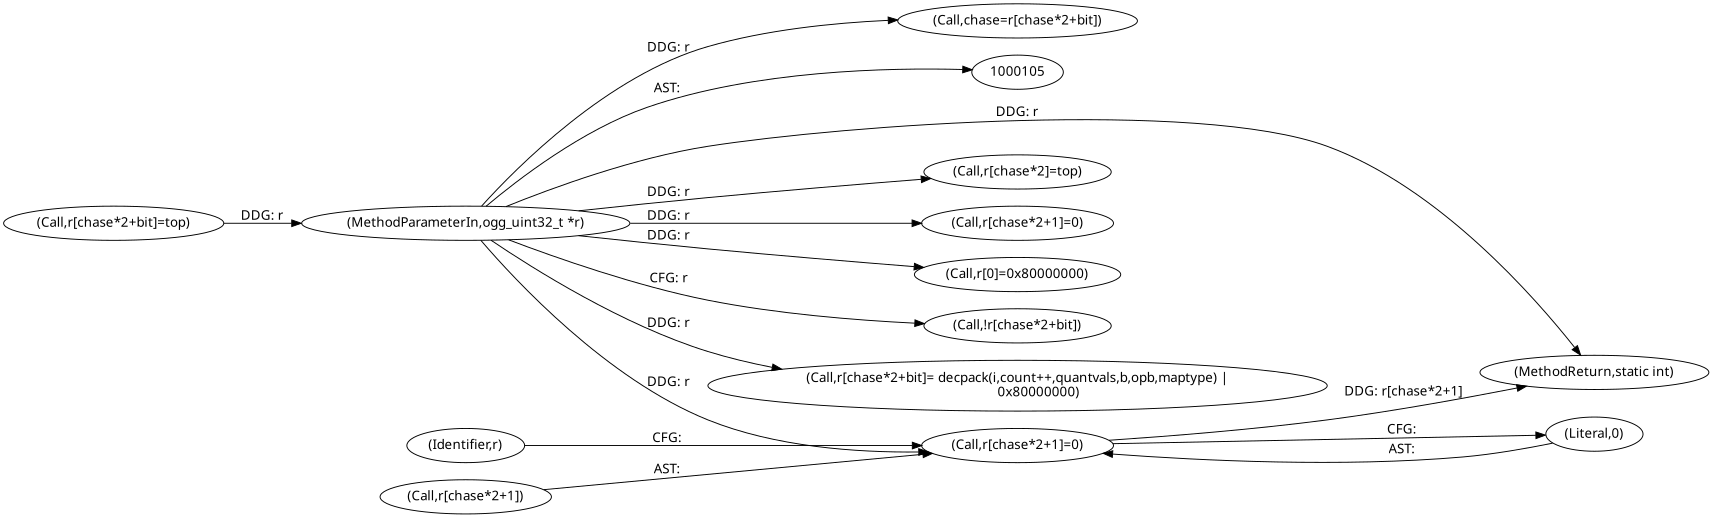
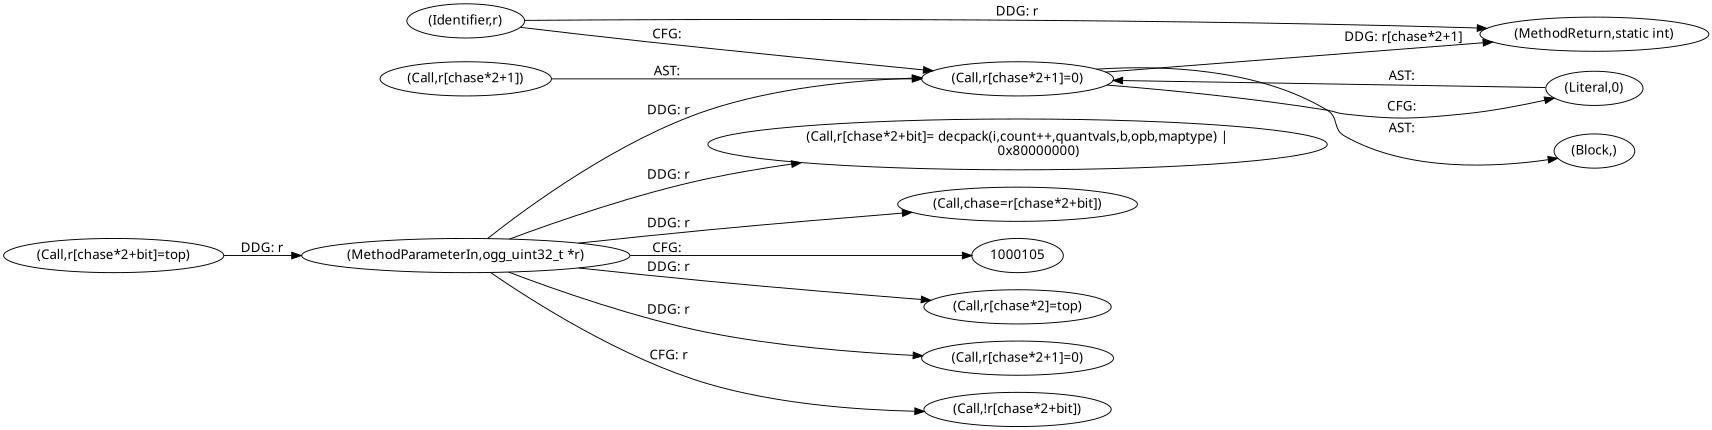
(669, 89) -> (669, 248)
(1074, 120) -> (1001, 20)
none -> (1594, 151)
(1018, 275) -> none
